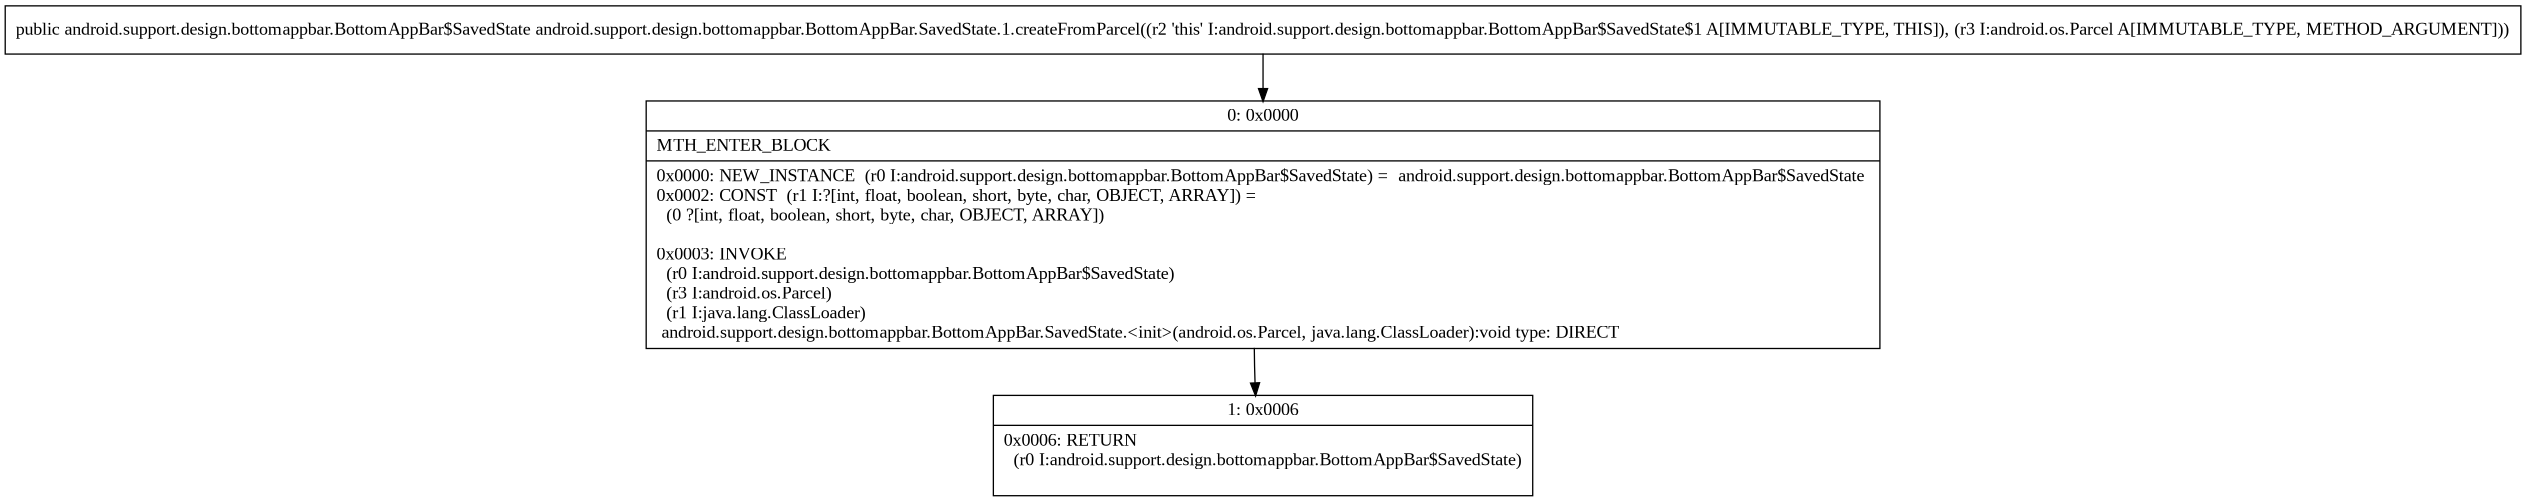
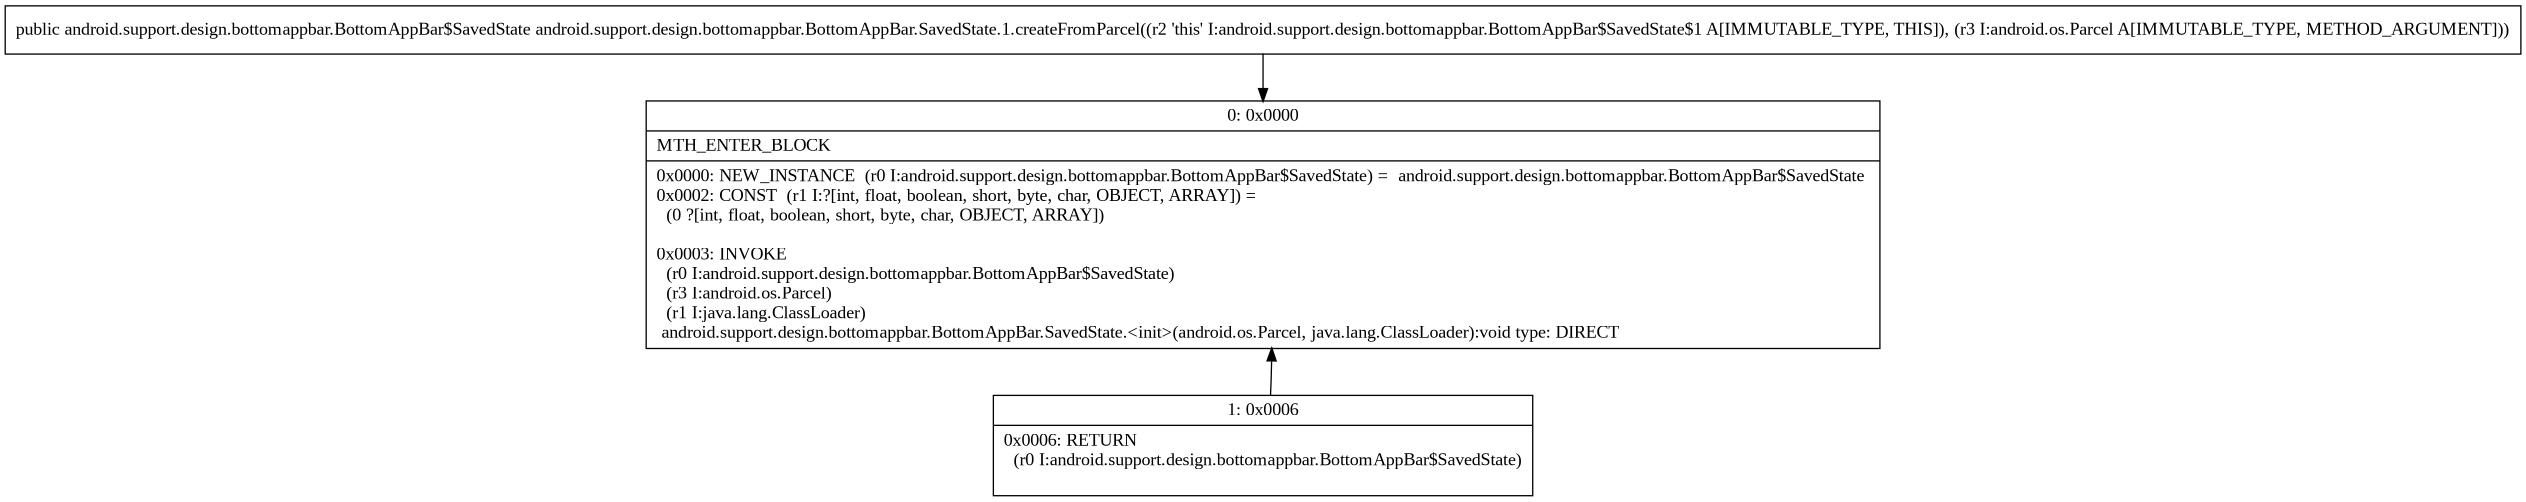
(1255, 365) -> (1271, 379)
